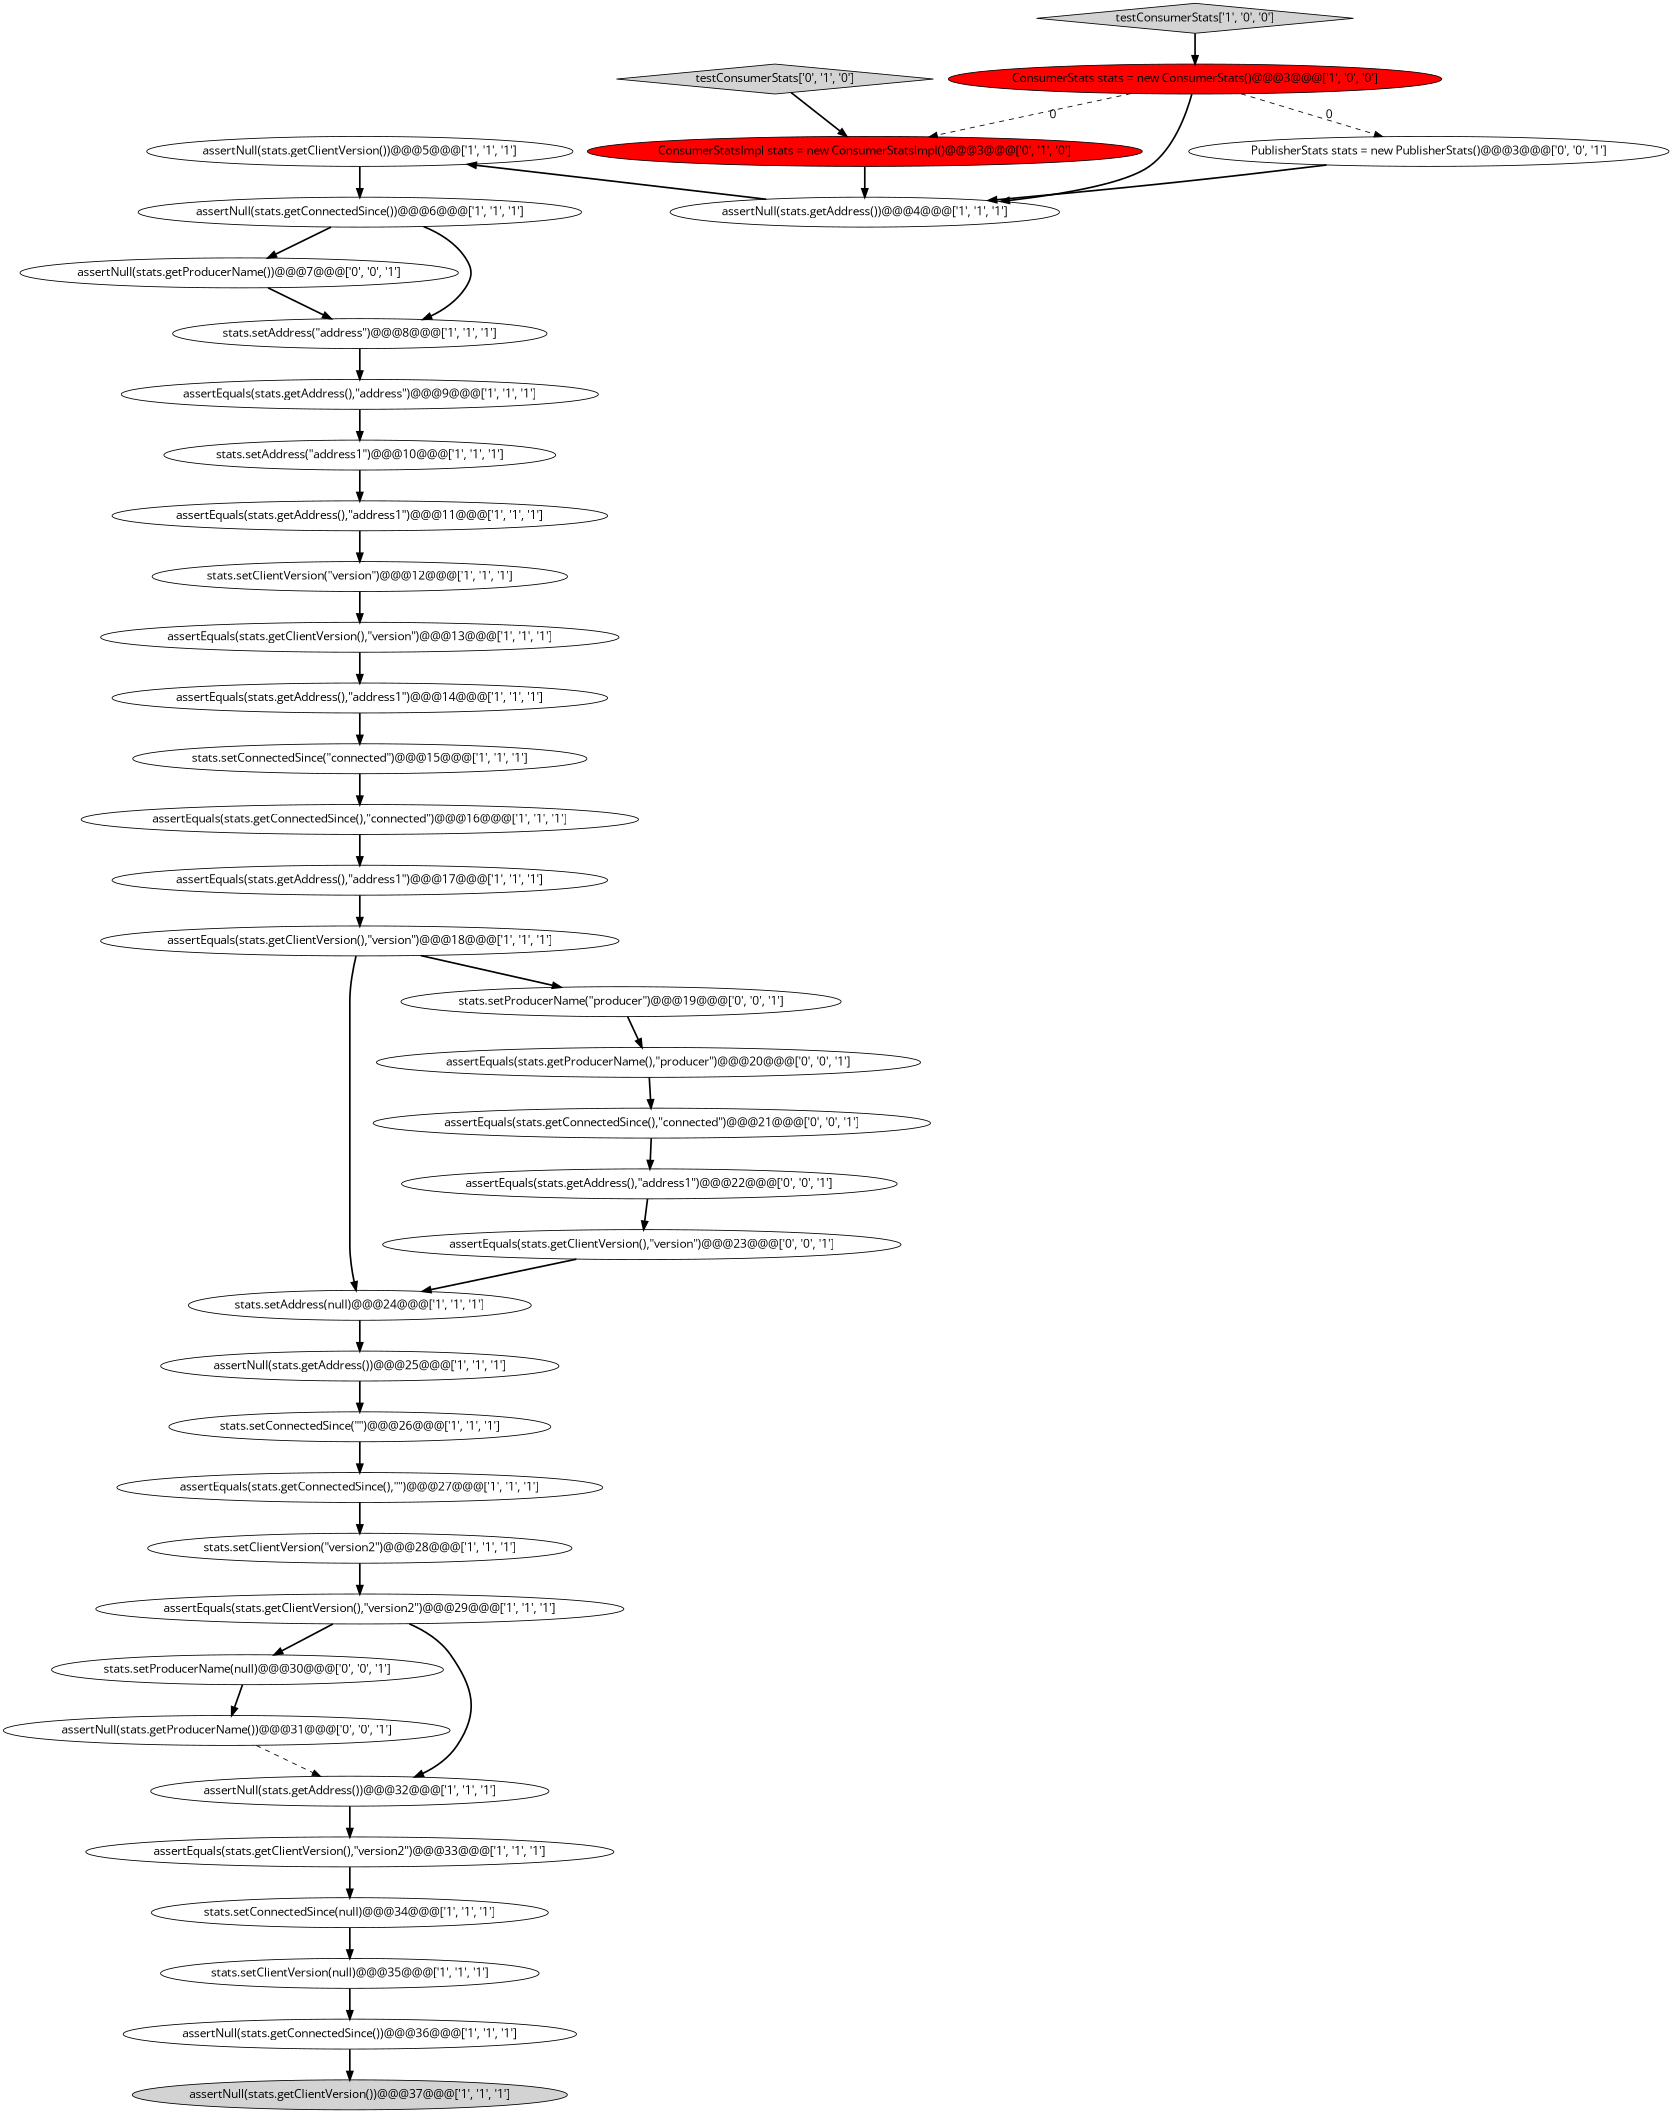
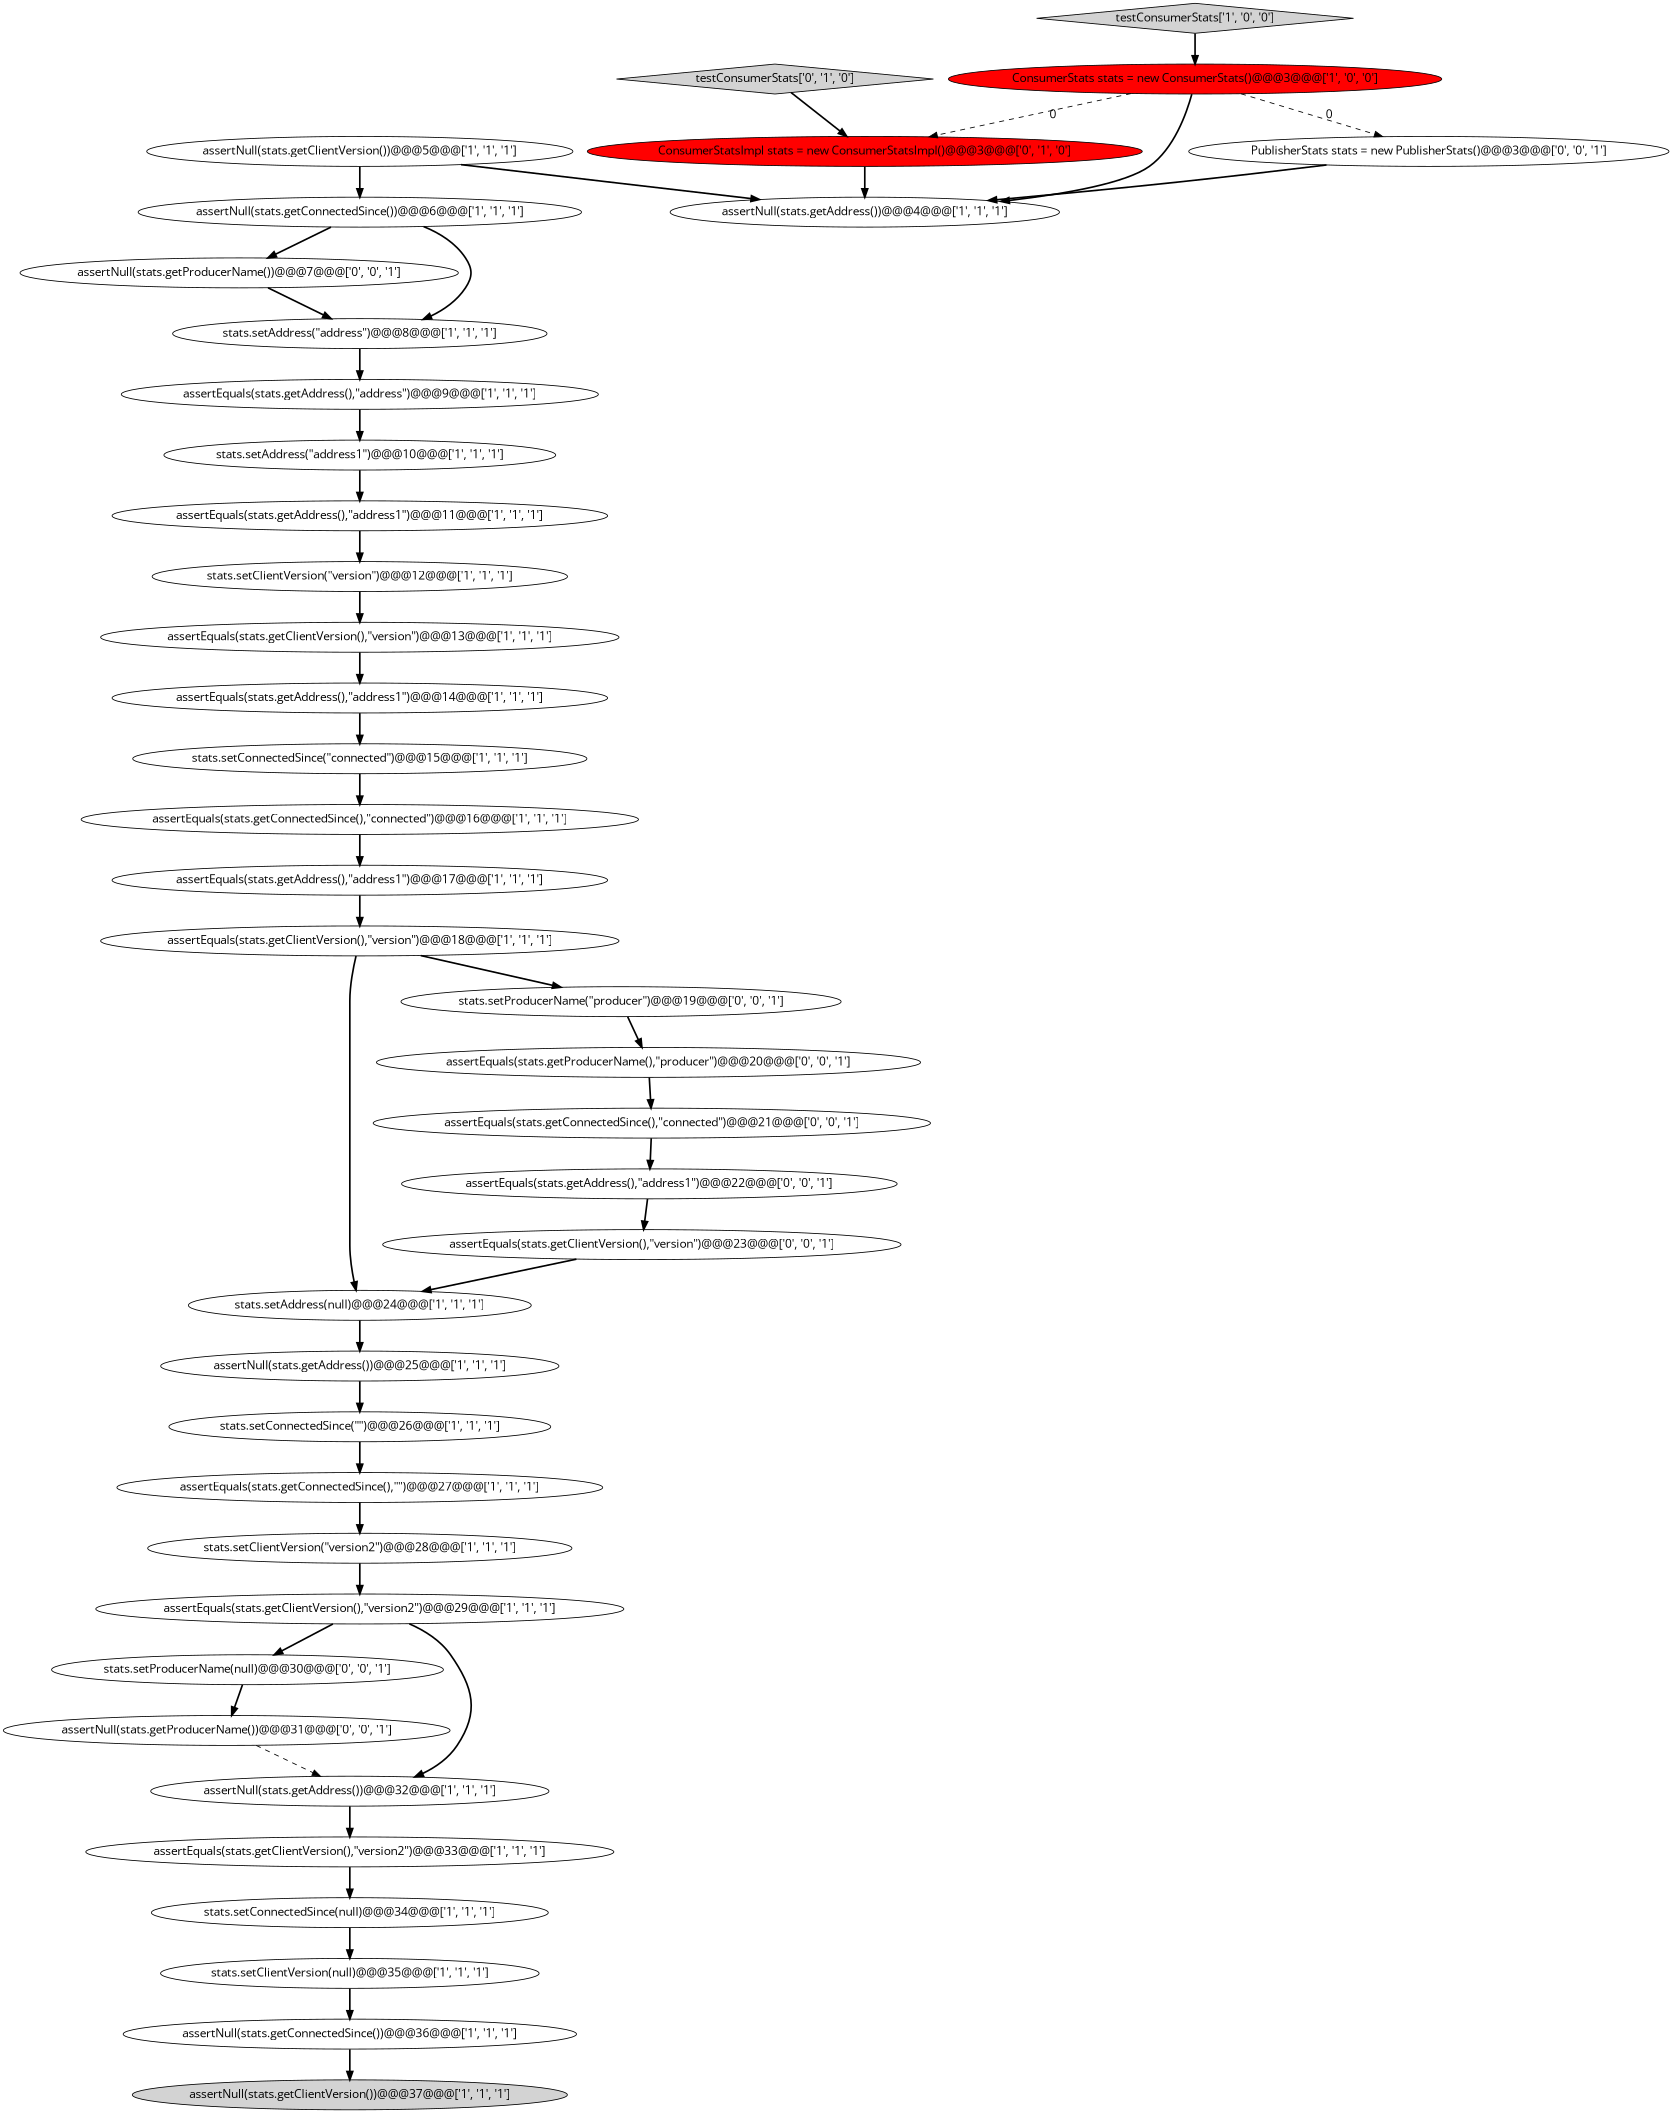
(621, 182) -> (606, 182)
